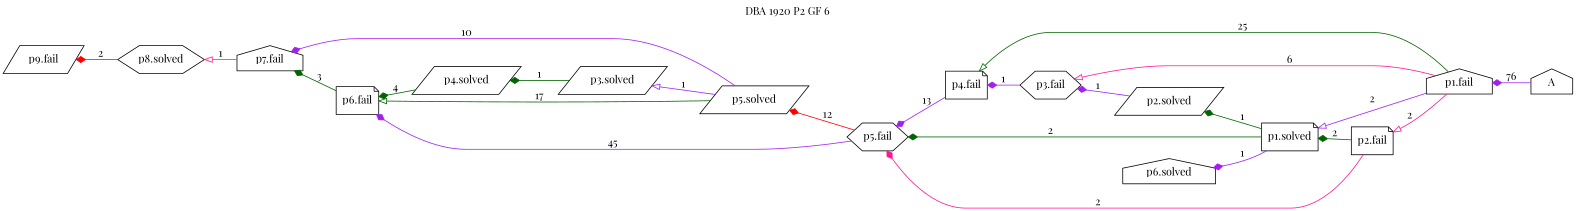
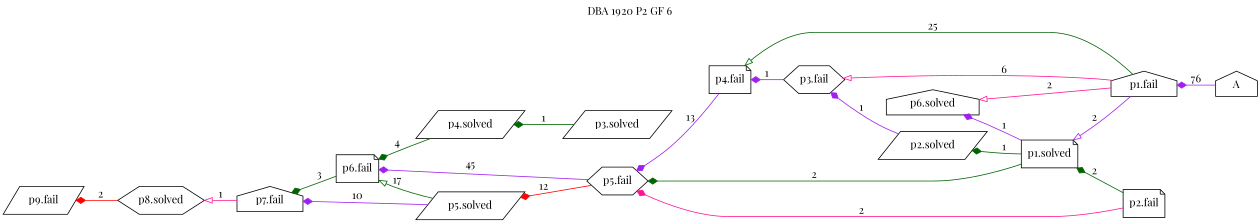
(687, 91) -> none
(1425, 113) -> (1049, 93)
